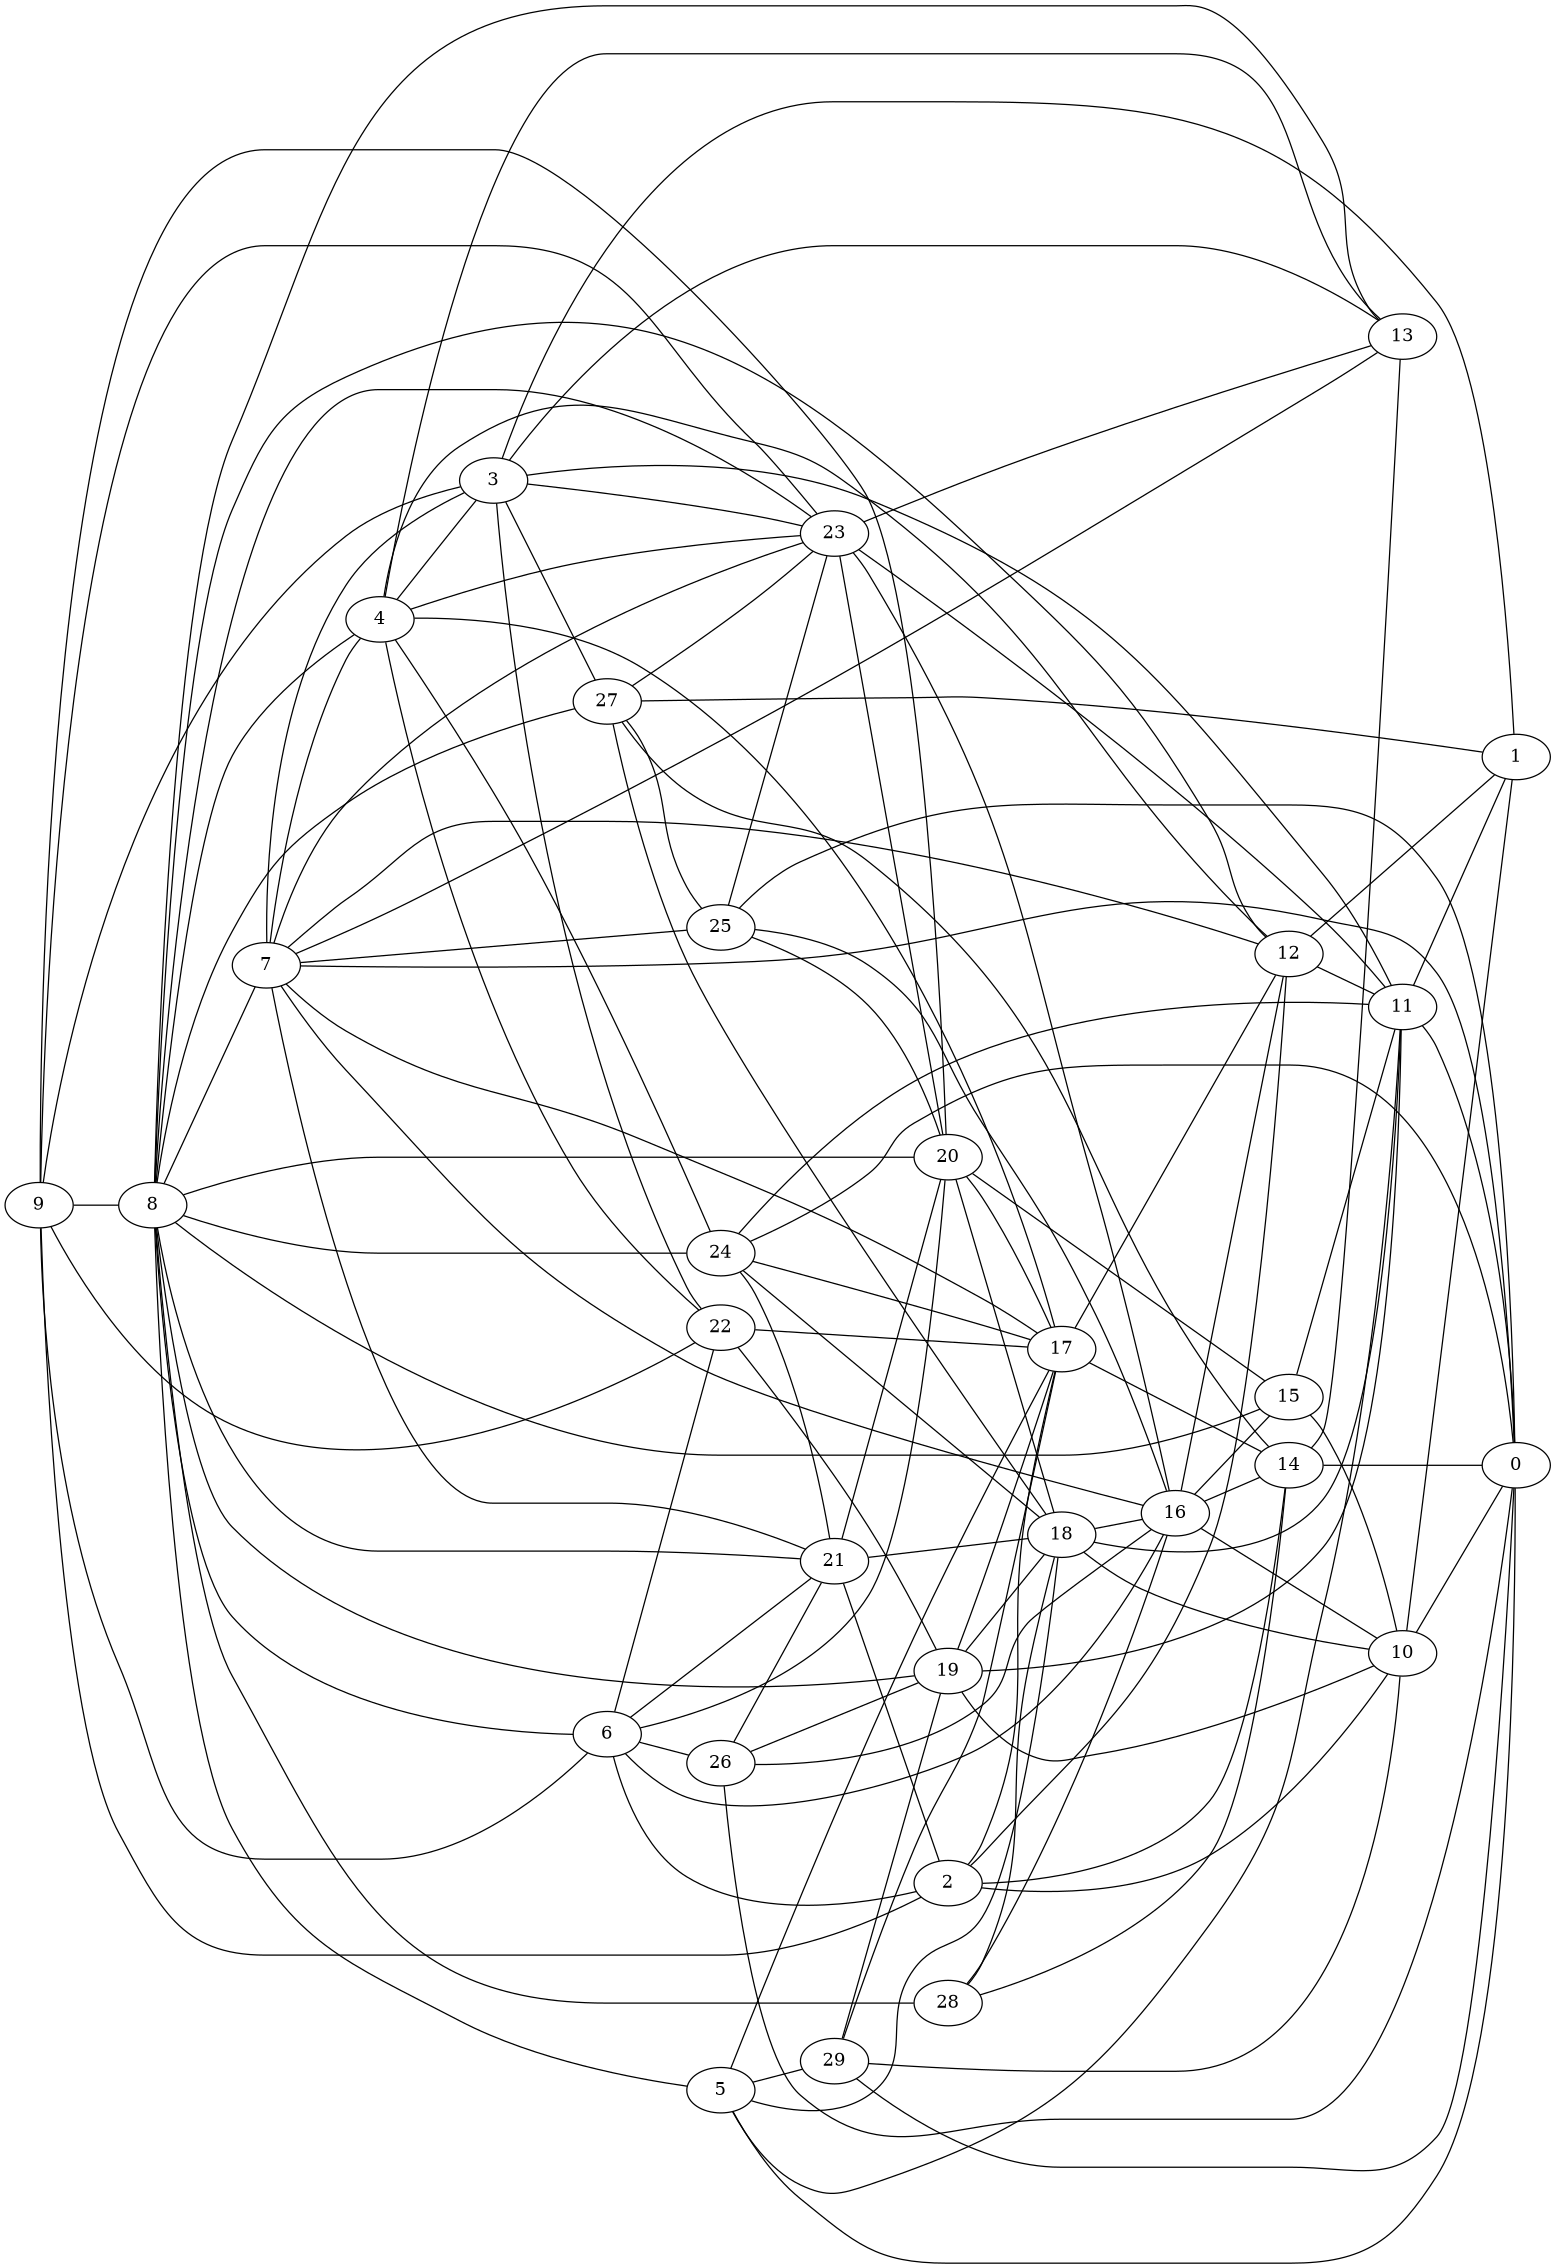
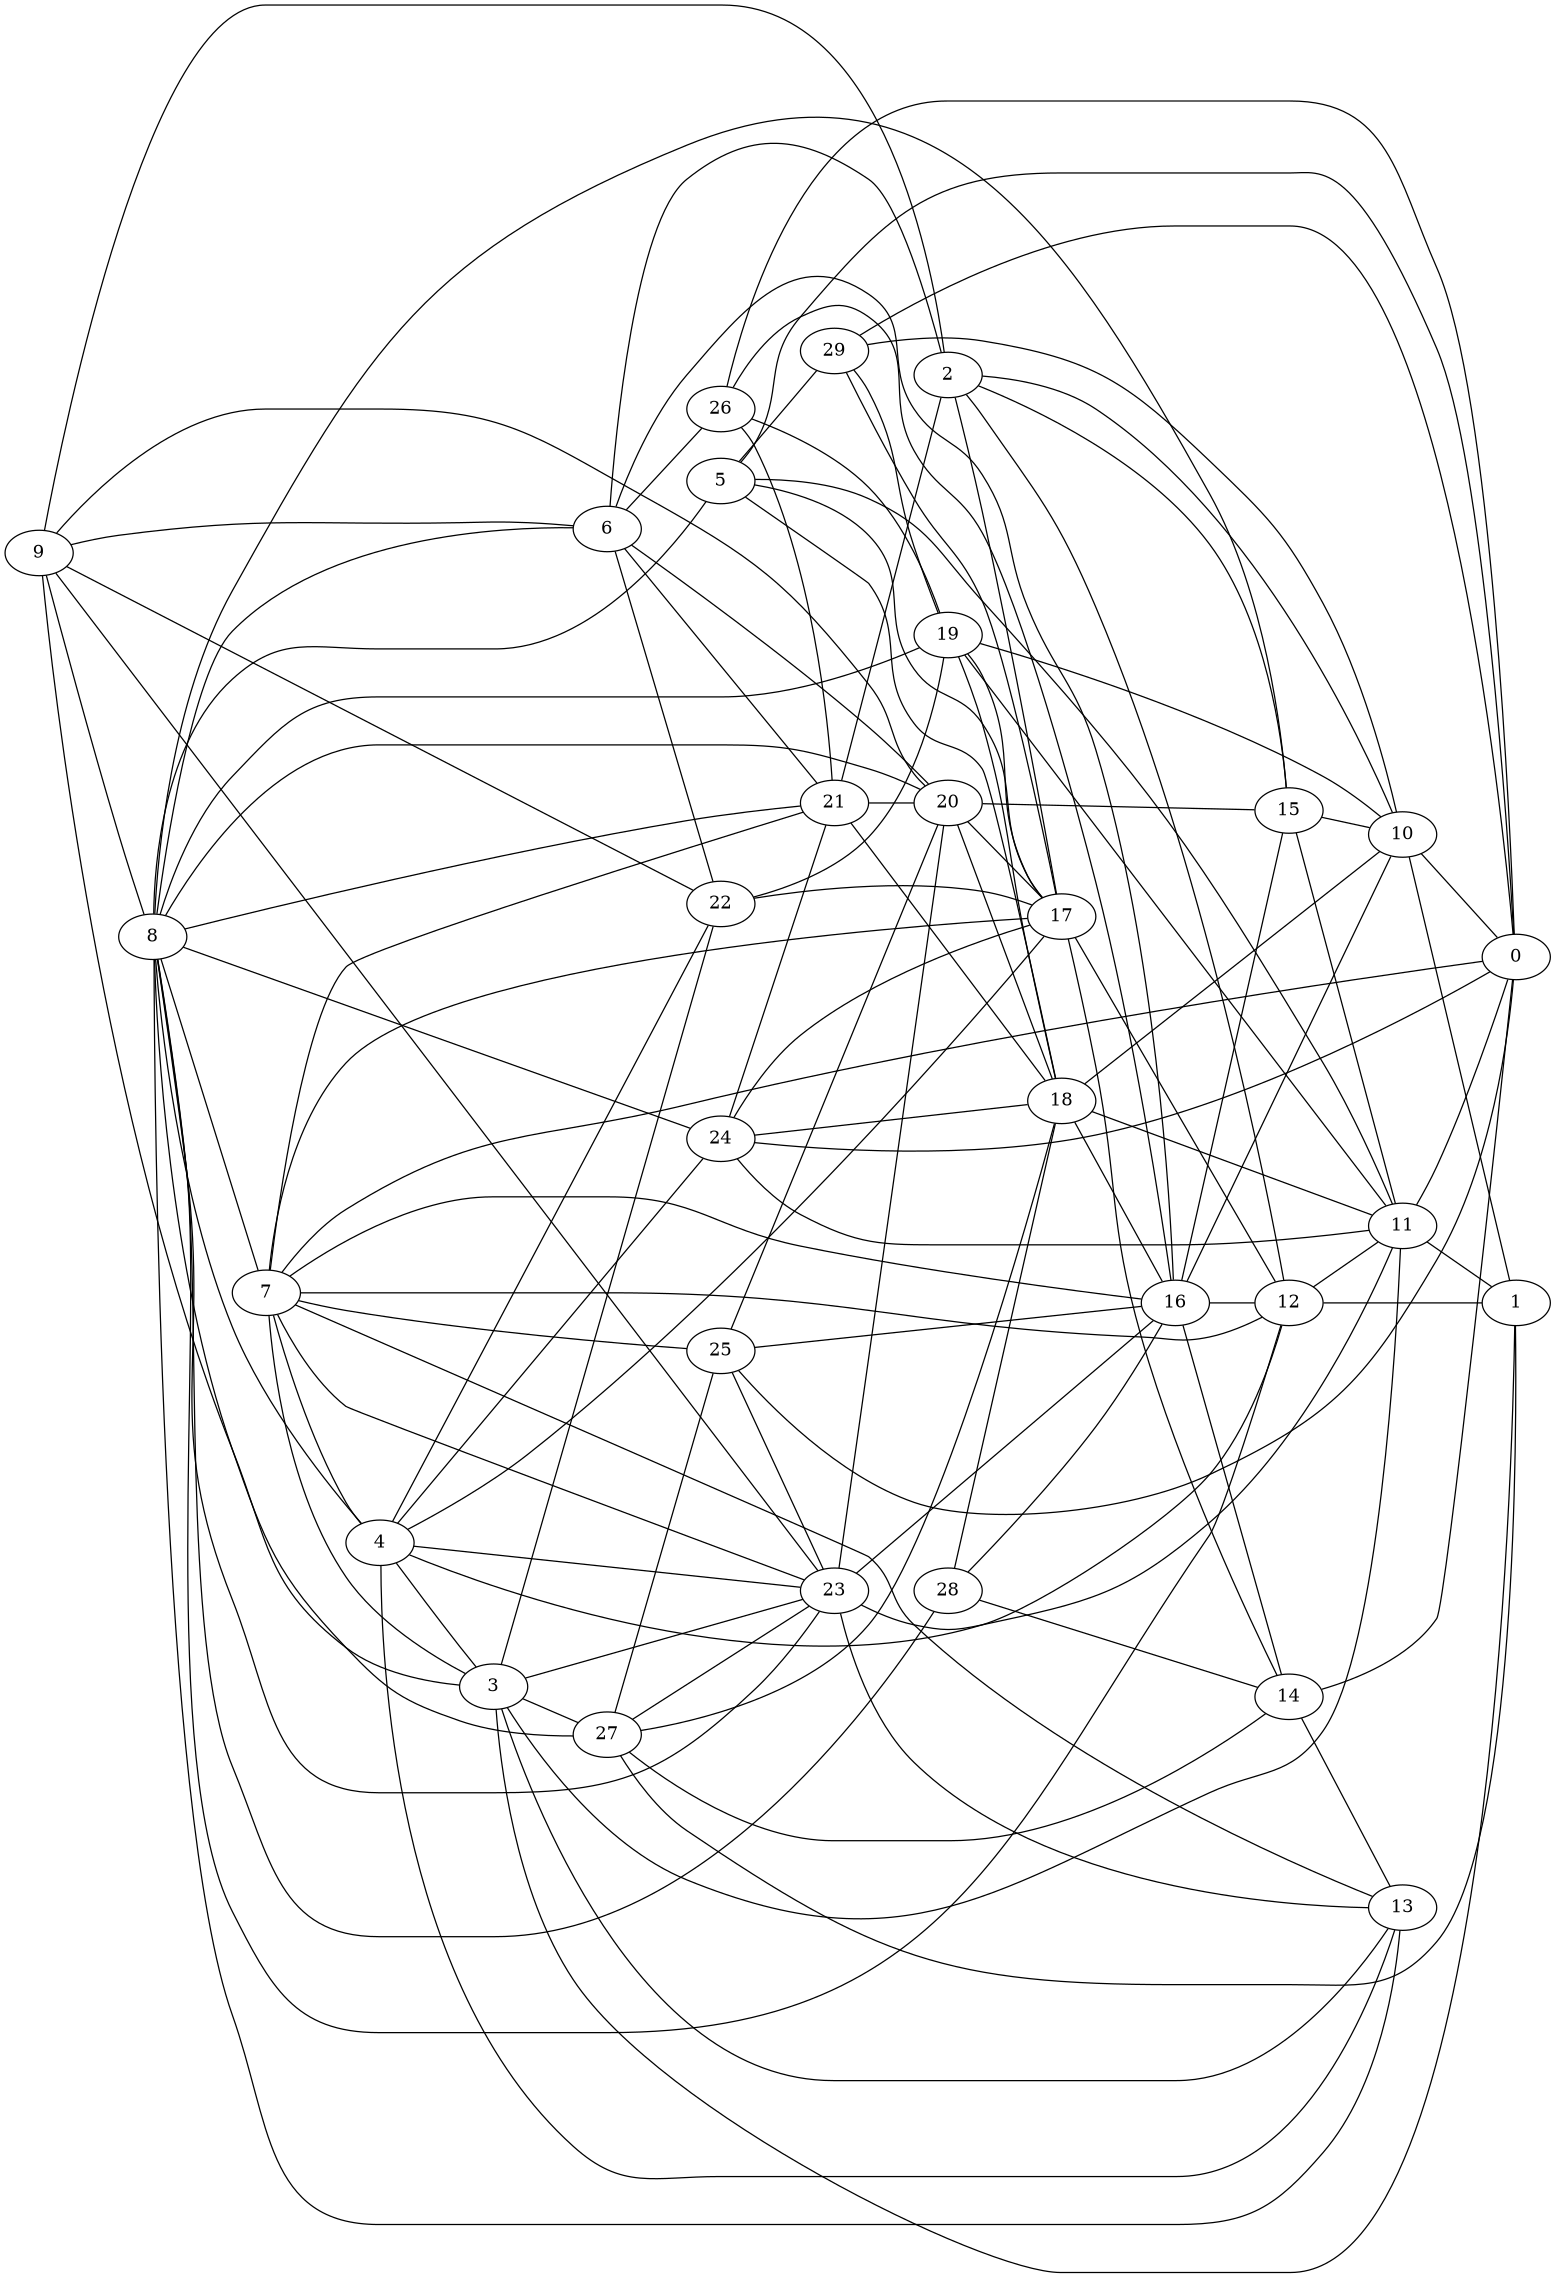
(1227, 1768) -> (1201, 535)
